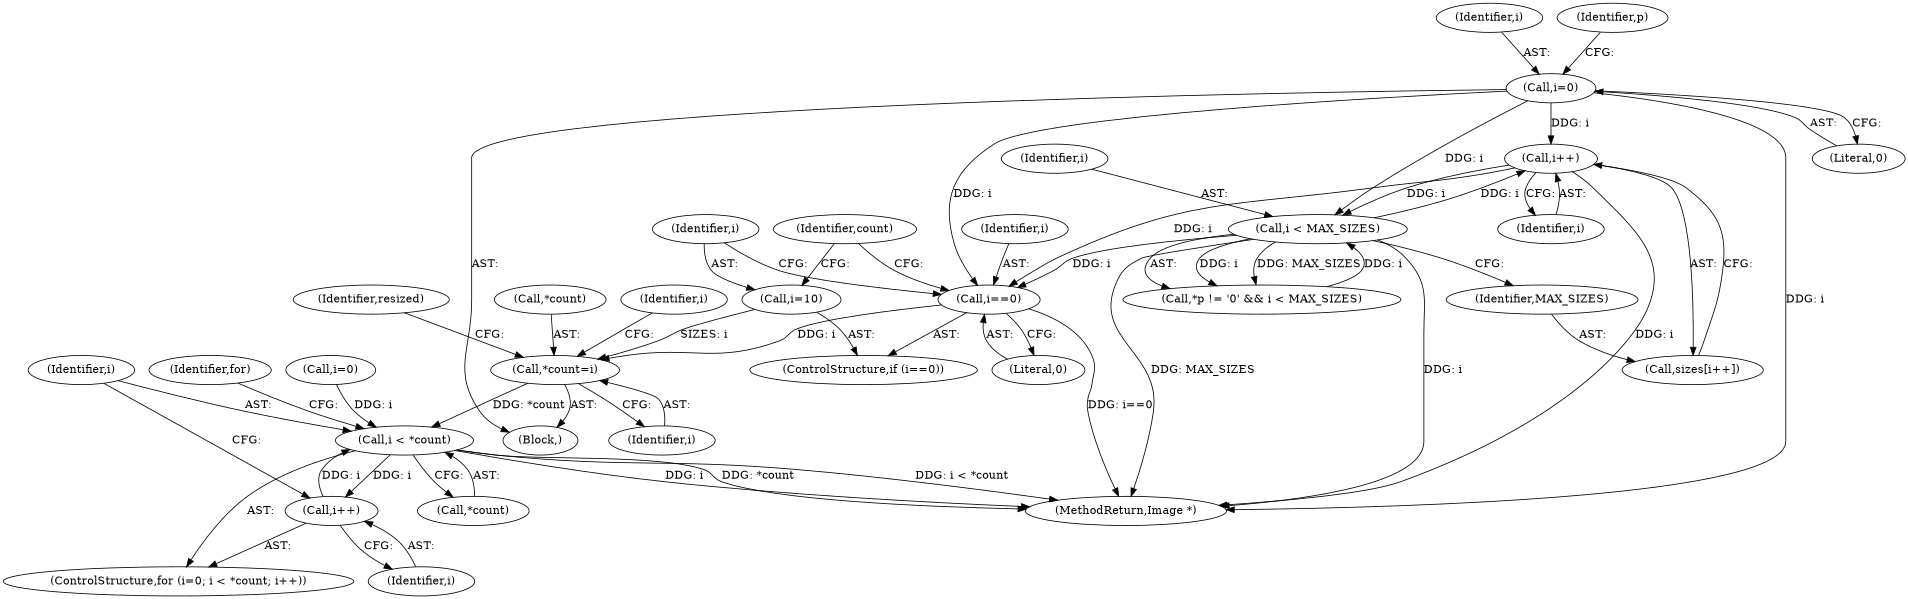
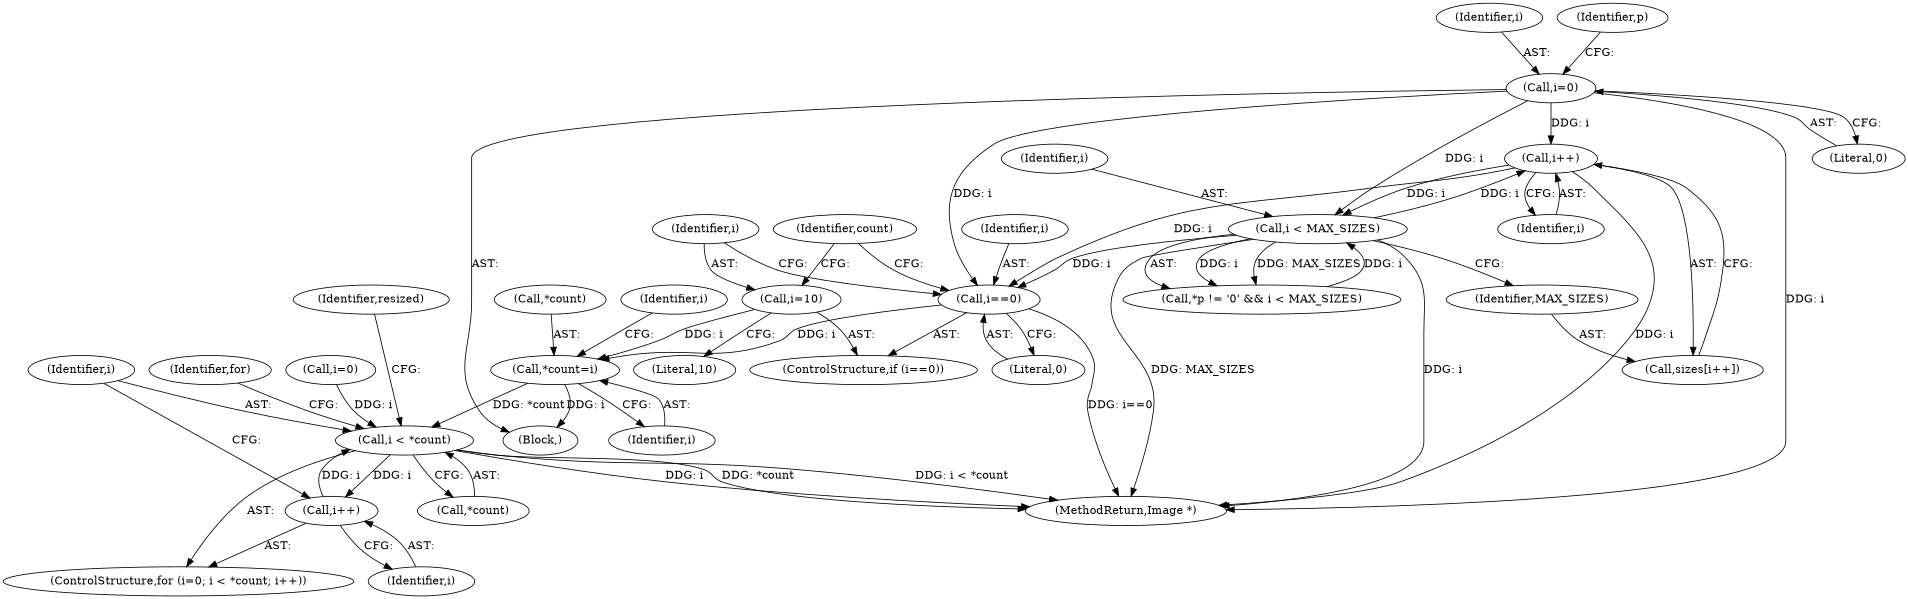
(460, 334) -> (387, 366)
(704, 335) -> (704, 335)
none -> (685, 370)
(586, 405) -> (586, 405)
